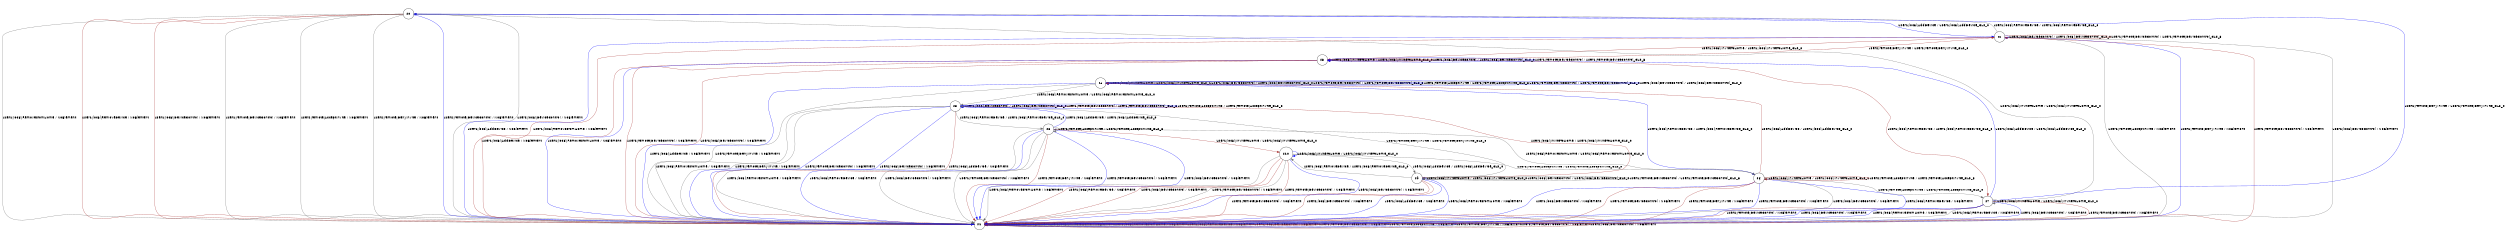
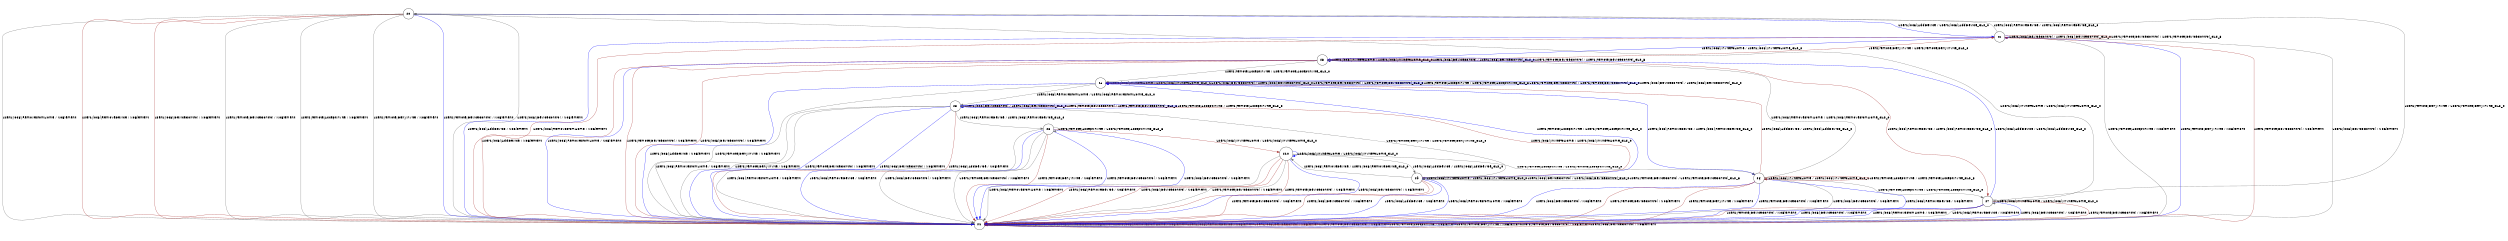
(1992, 22) -> (1992, 22)
(1662, 48) -> (1662, 48)
none -> (1213, 71)
(1042, 110) -> none
none -> (1490, 127)
(1411, 134) -> (1669, 67)
